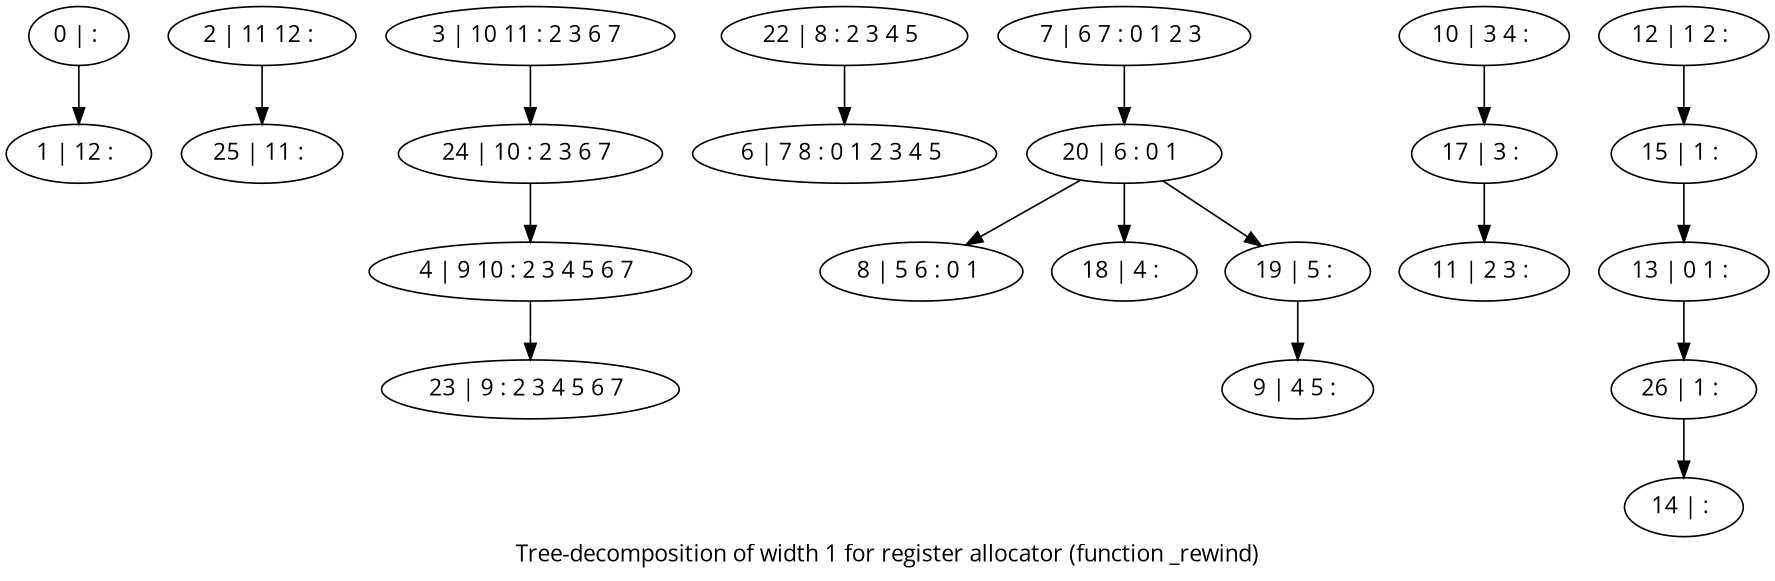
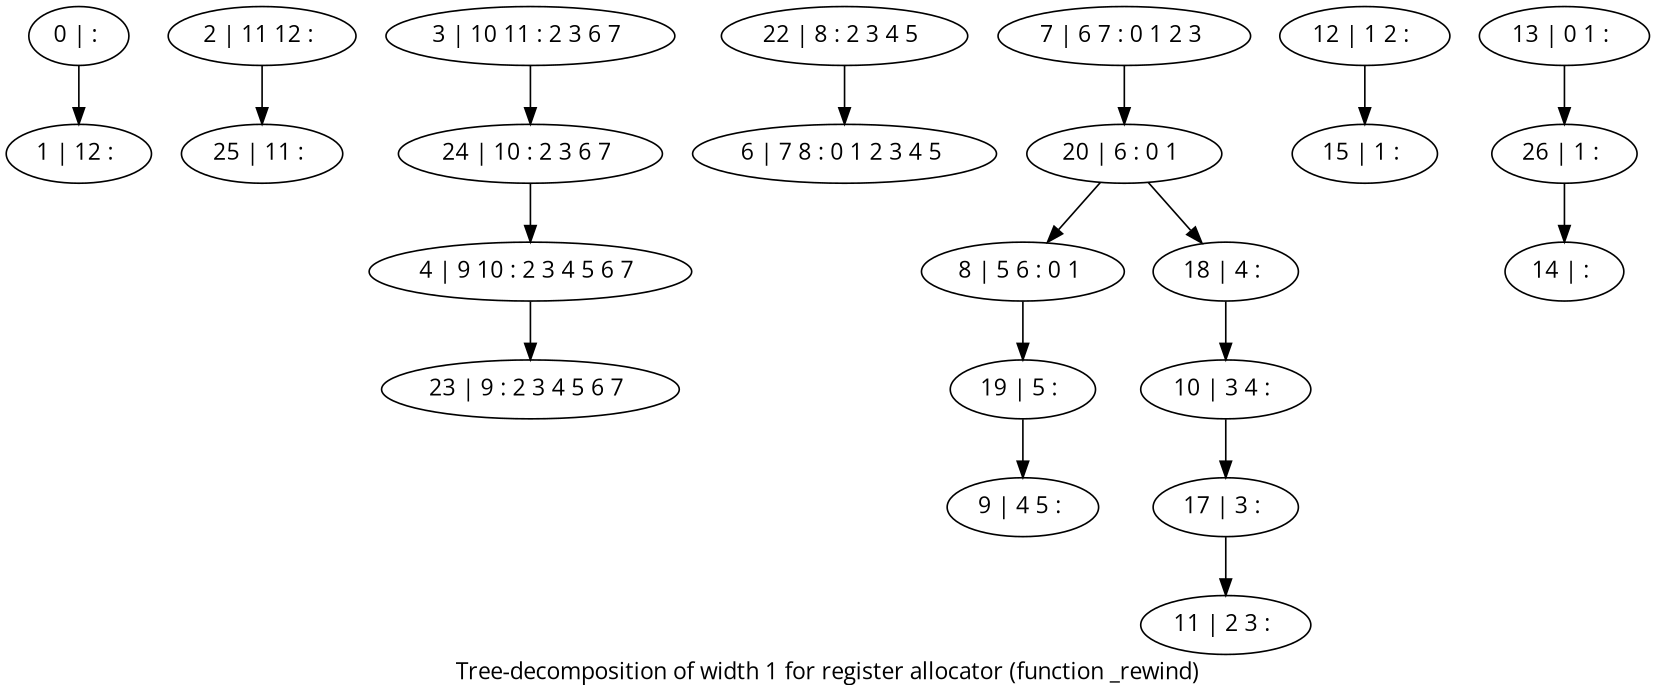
(1684, 205) -> none
(1205, 209) -> (1023, 322)
none -> (1226, 322)
